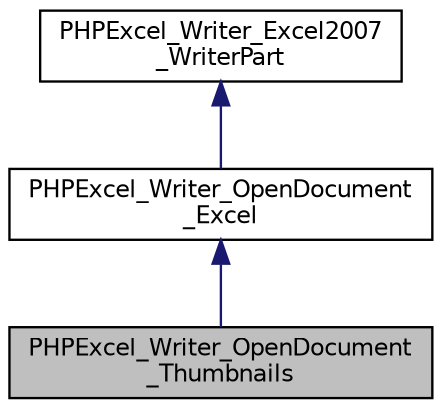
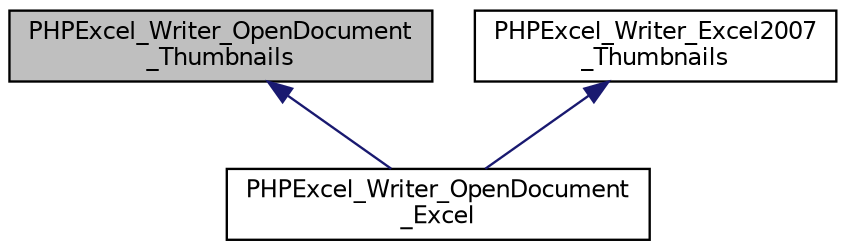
(221, 46) -> (656, 46)
(221, 296) -> (340, 132)
